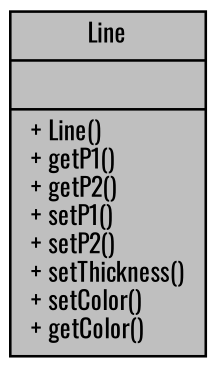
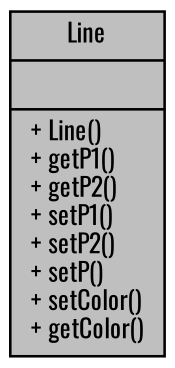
(108, 274) -> (67, 274)
